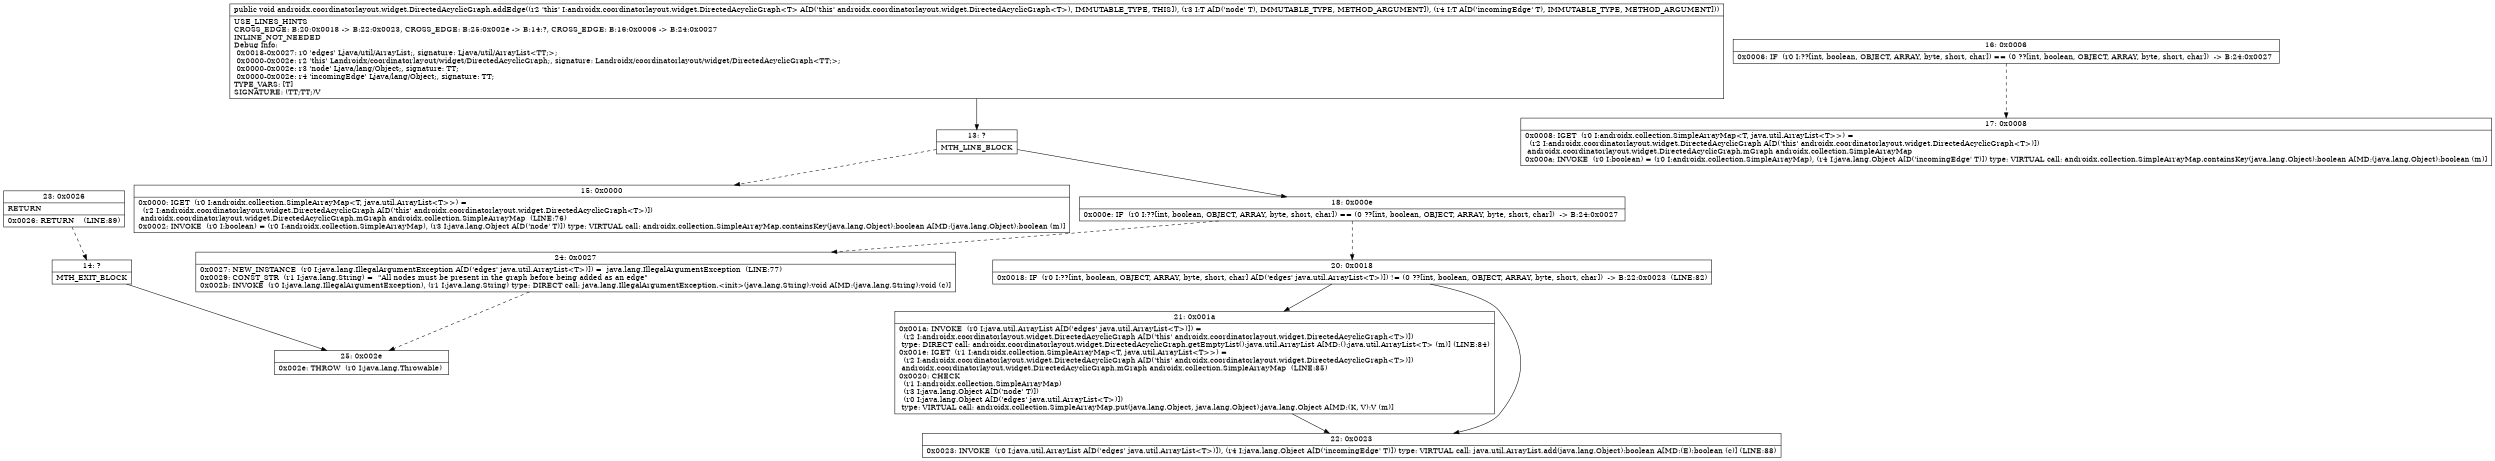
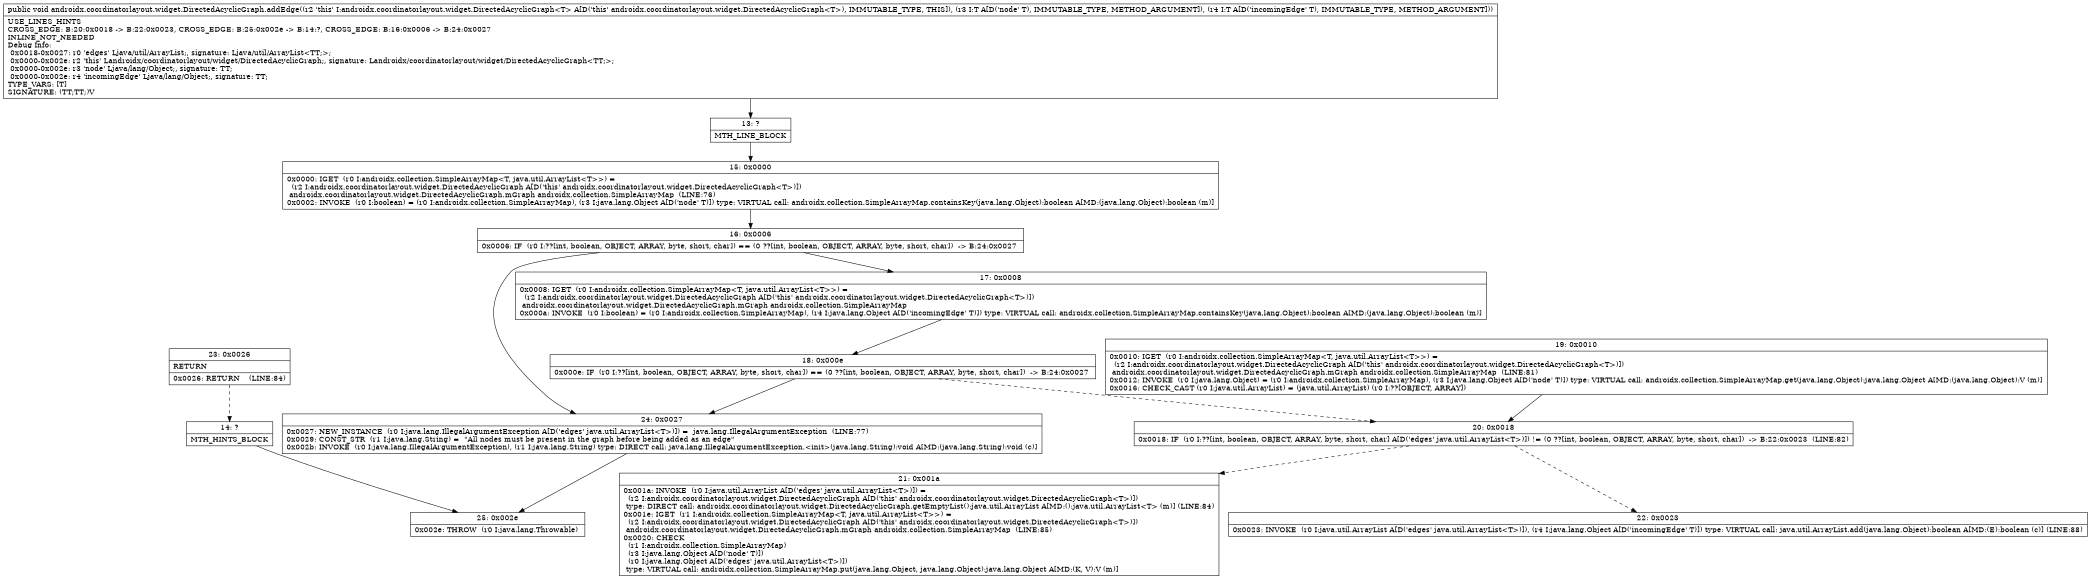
(2006, 88) -> (846, 262)
(838, 167) -> (751, 149)
(1149, 173) -> (899, 336)
none -> (751, 216)
(64, 221) -> (230, 379)
(1028, 237) -> (754, 395)
(92, 278) -> (230, 440)
(1310, 296) -> (1317, 459)
none -> (494, 309)
(462, 320) -> (575, 482)
(1518, 348) -> (1573, 478)
none -> (1576, 367)
(1309, 422) -> none
